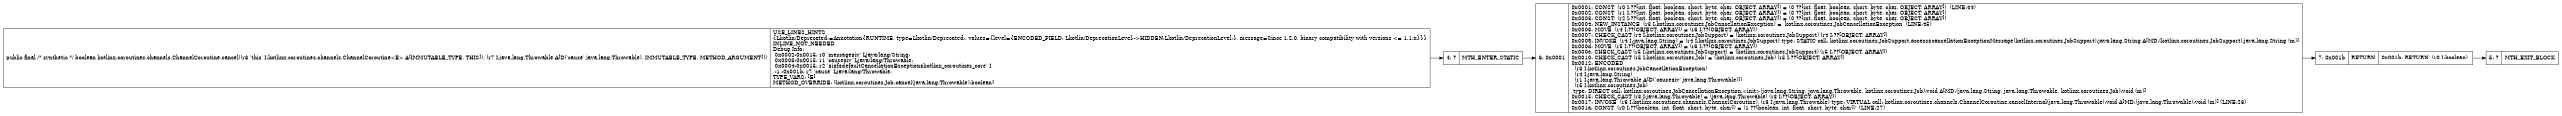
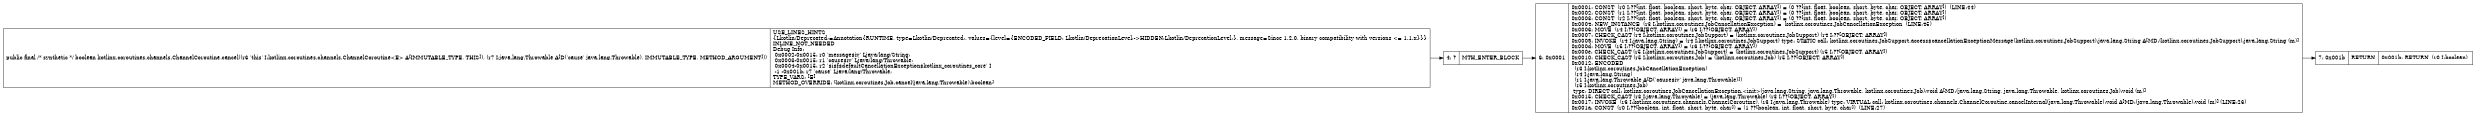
(1491, 58) -> (1491, 58)
(2522, 58) -> none
